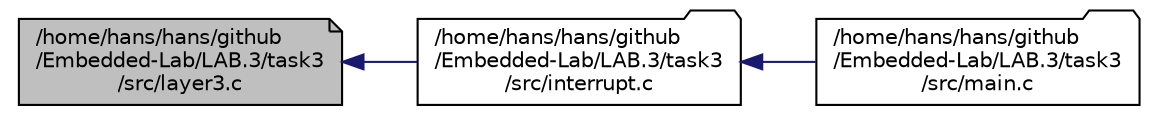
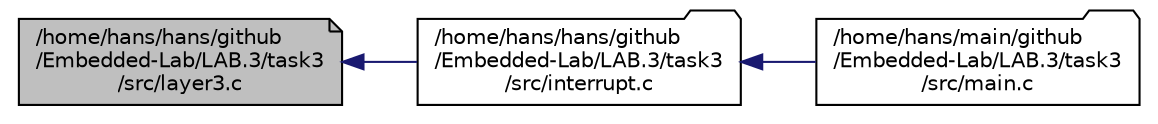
(978, 62) -> (978, 62)
